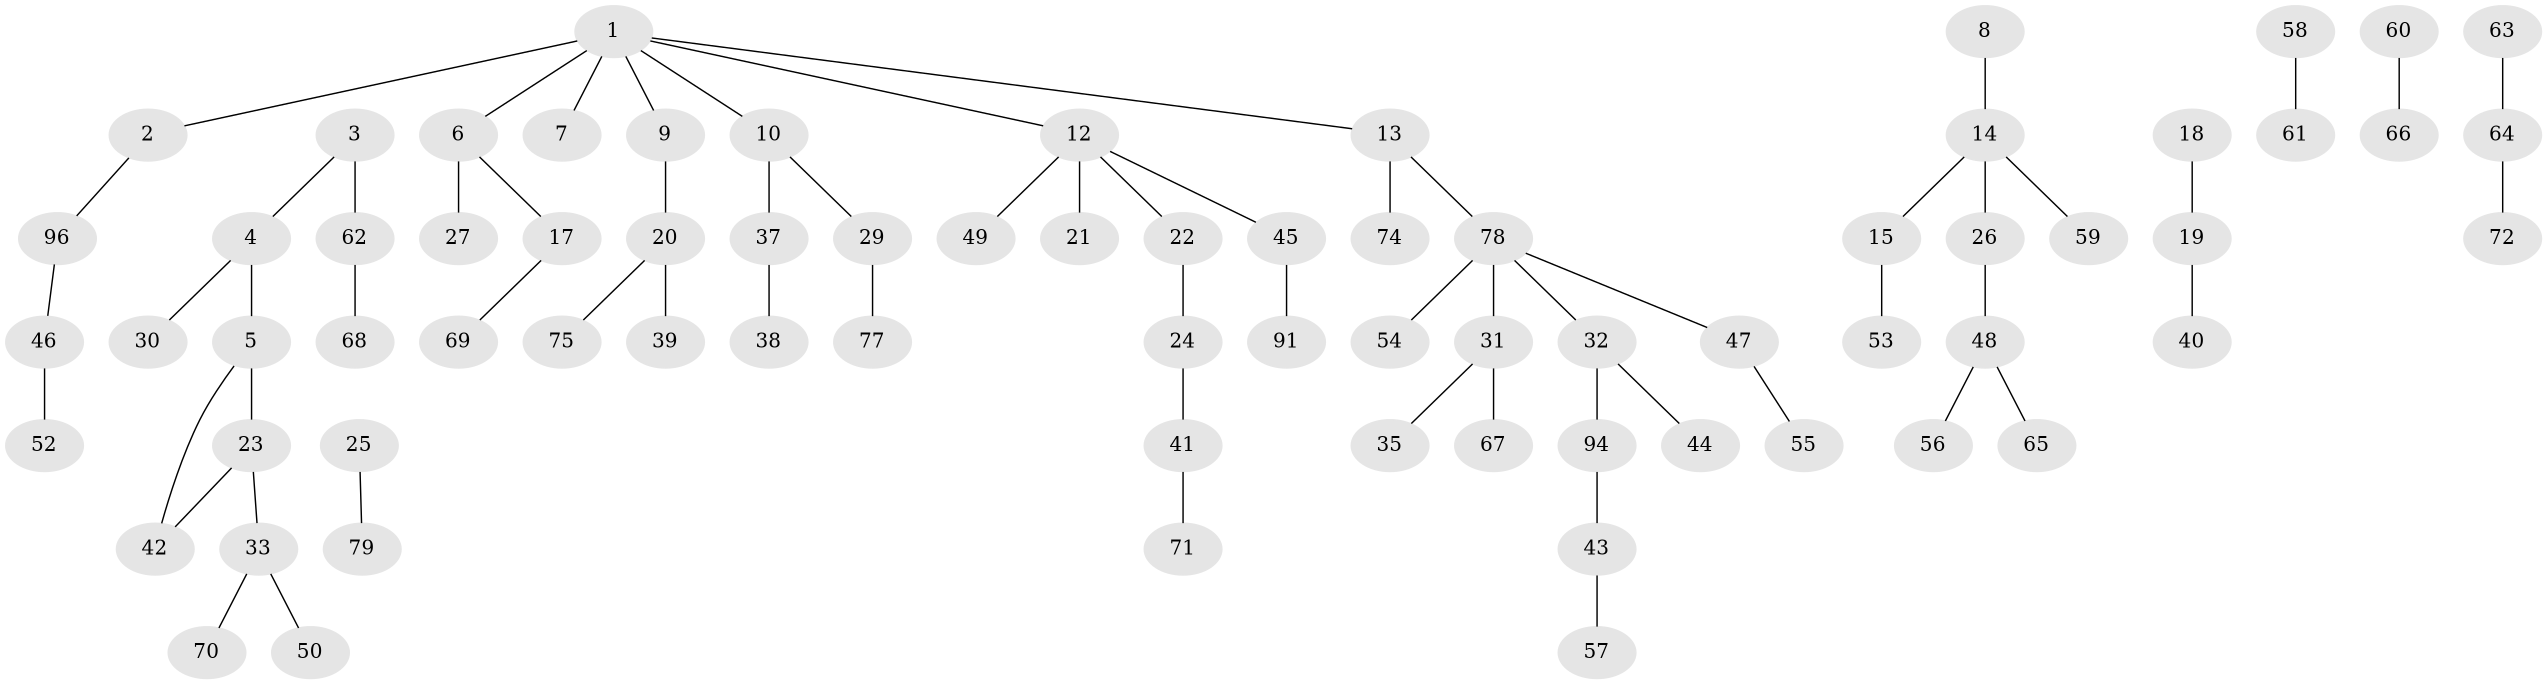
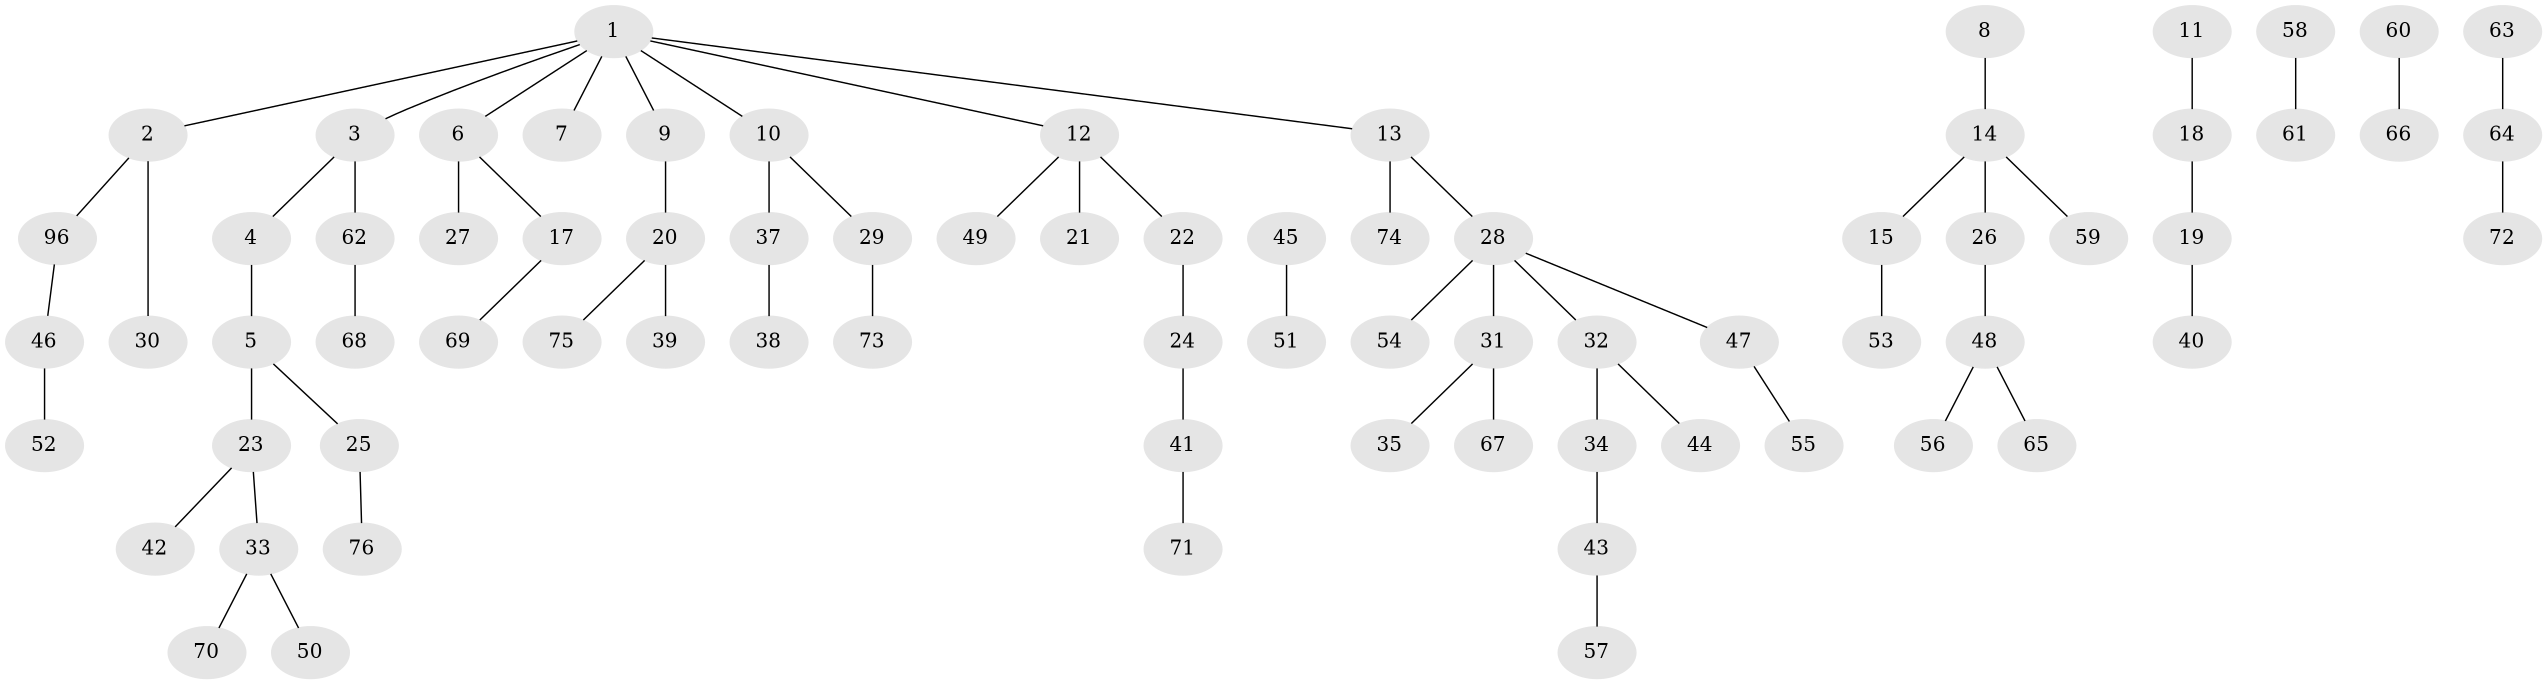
none -> (2192, 32)
none -> (482, 80)
(1183, 187) -> none
(1494, 239) -> (1494, 239)
(200, 290) -> (148, 239)
(873, 342) -> (873, 342)
(1287, 342) -> (1287, 342)
(190, 441) -> (305, 394)
(1597, 446) -> (1597, 446)
(362, 549) -> (362, 549)
